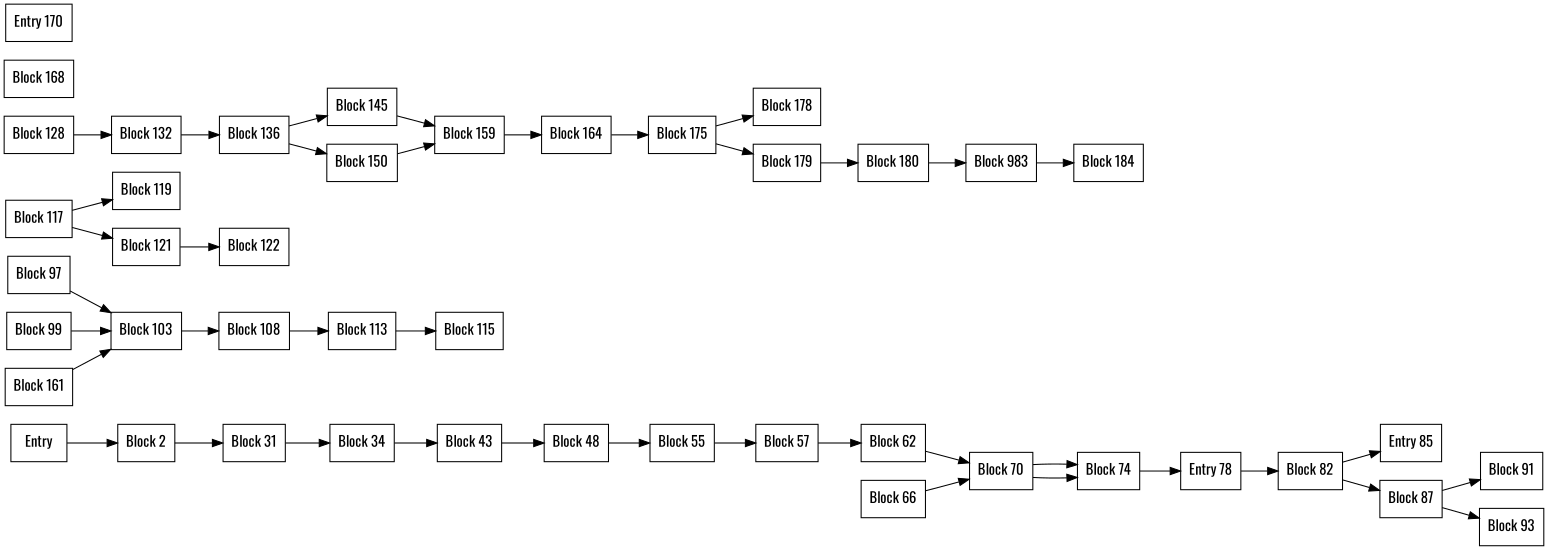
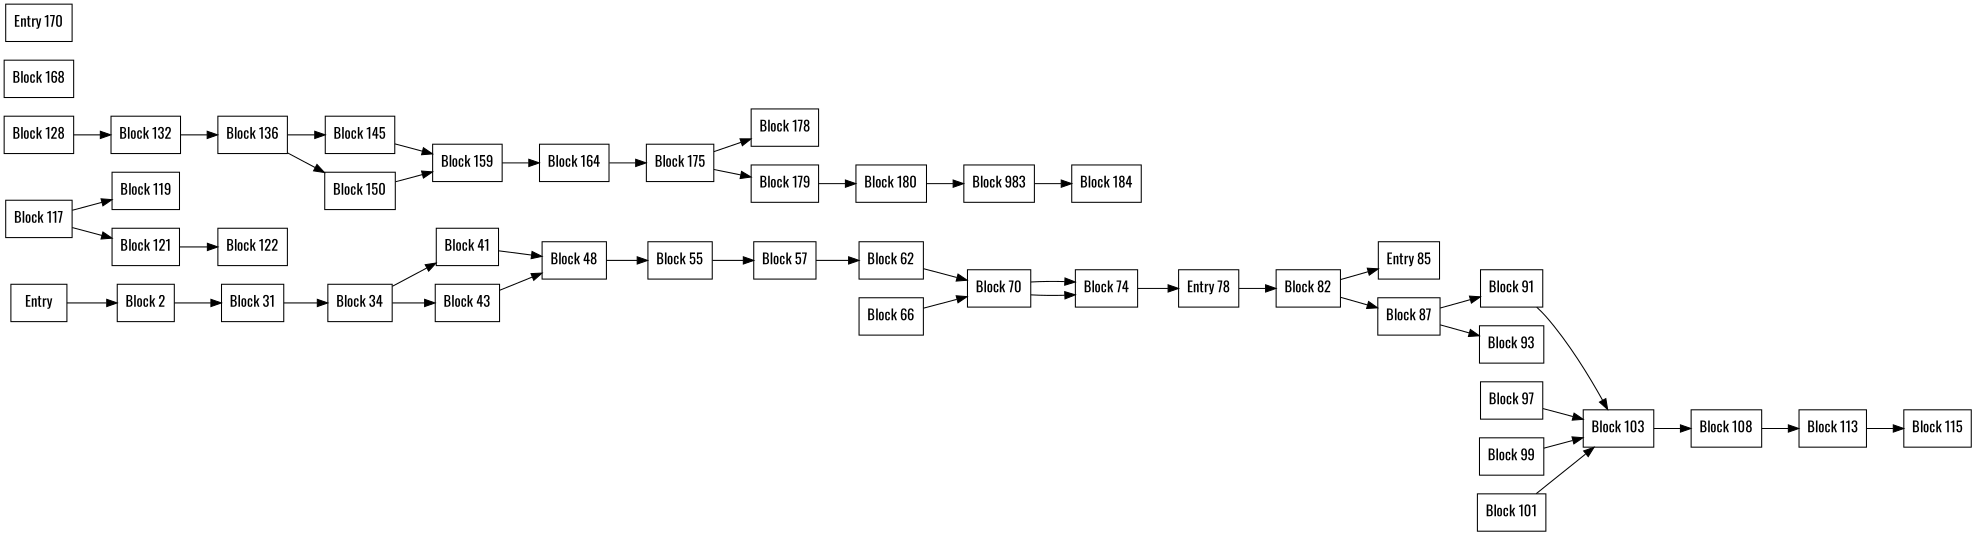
none -> (467, 247)
none -> (1573, 352)
(39, 387) -> (1512, 513)
